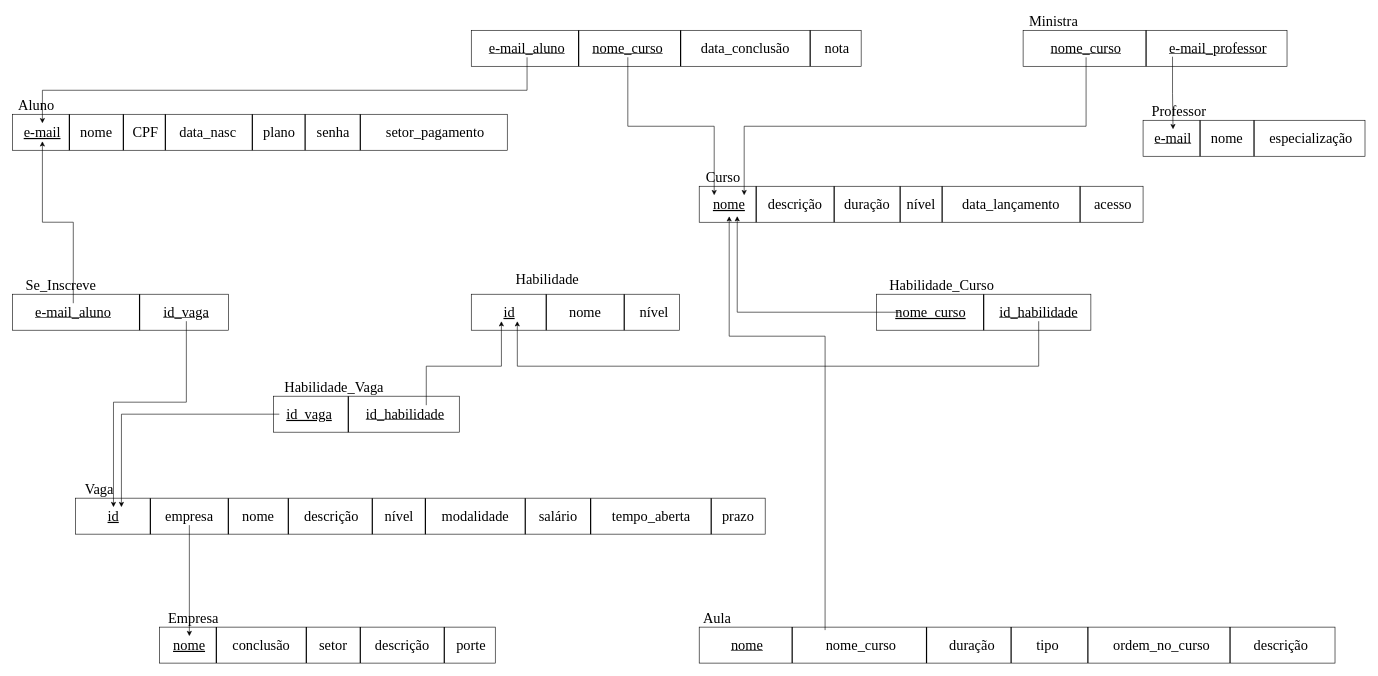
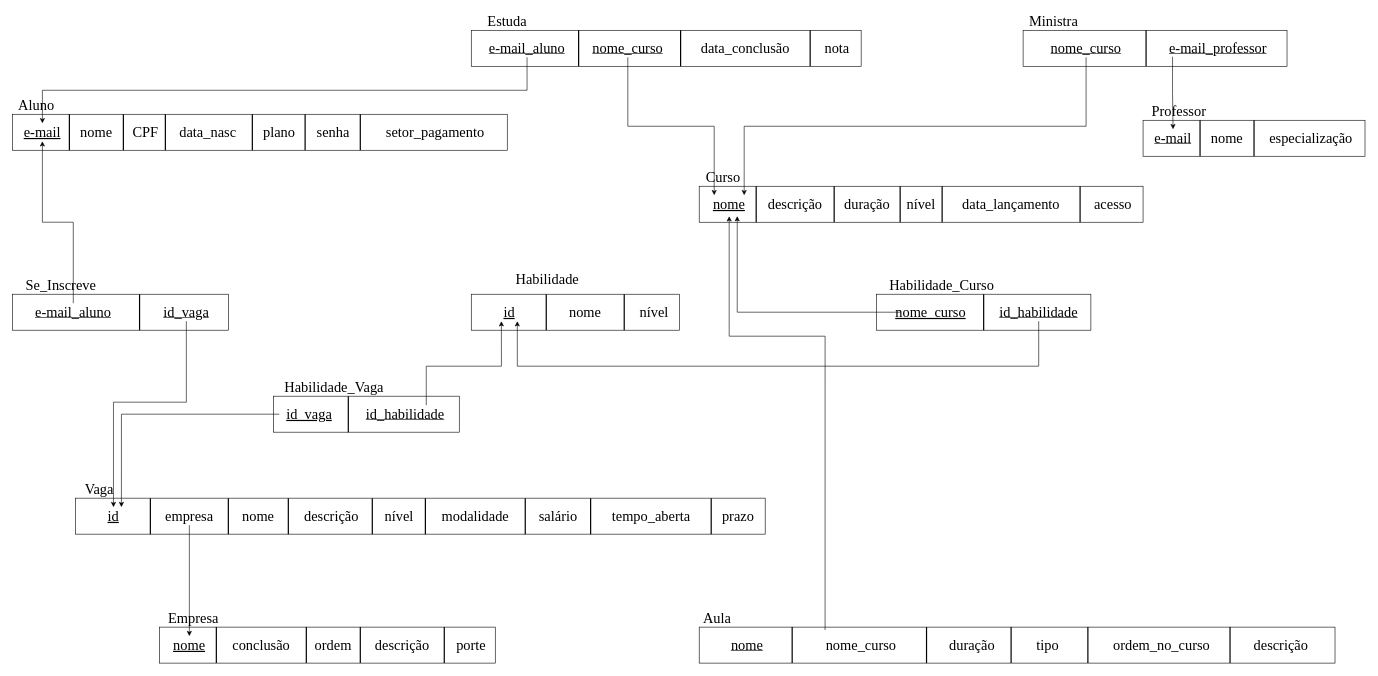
none -> (507, 21)
(333, 645) -> (333, 645)
